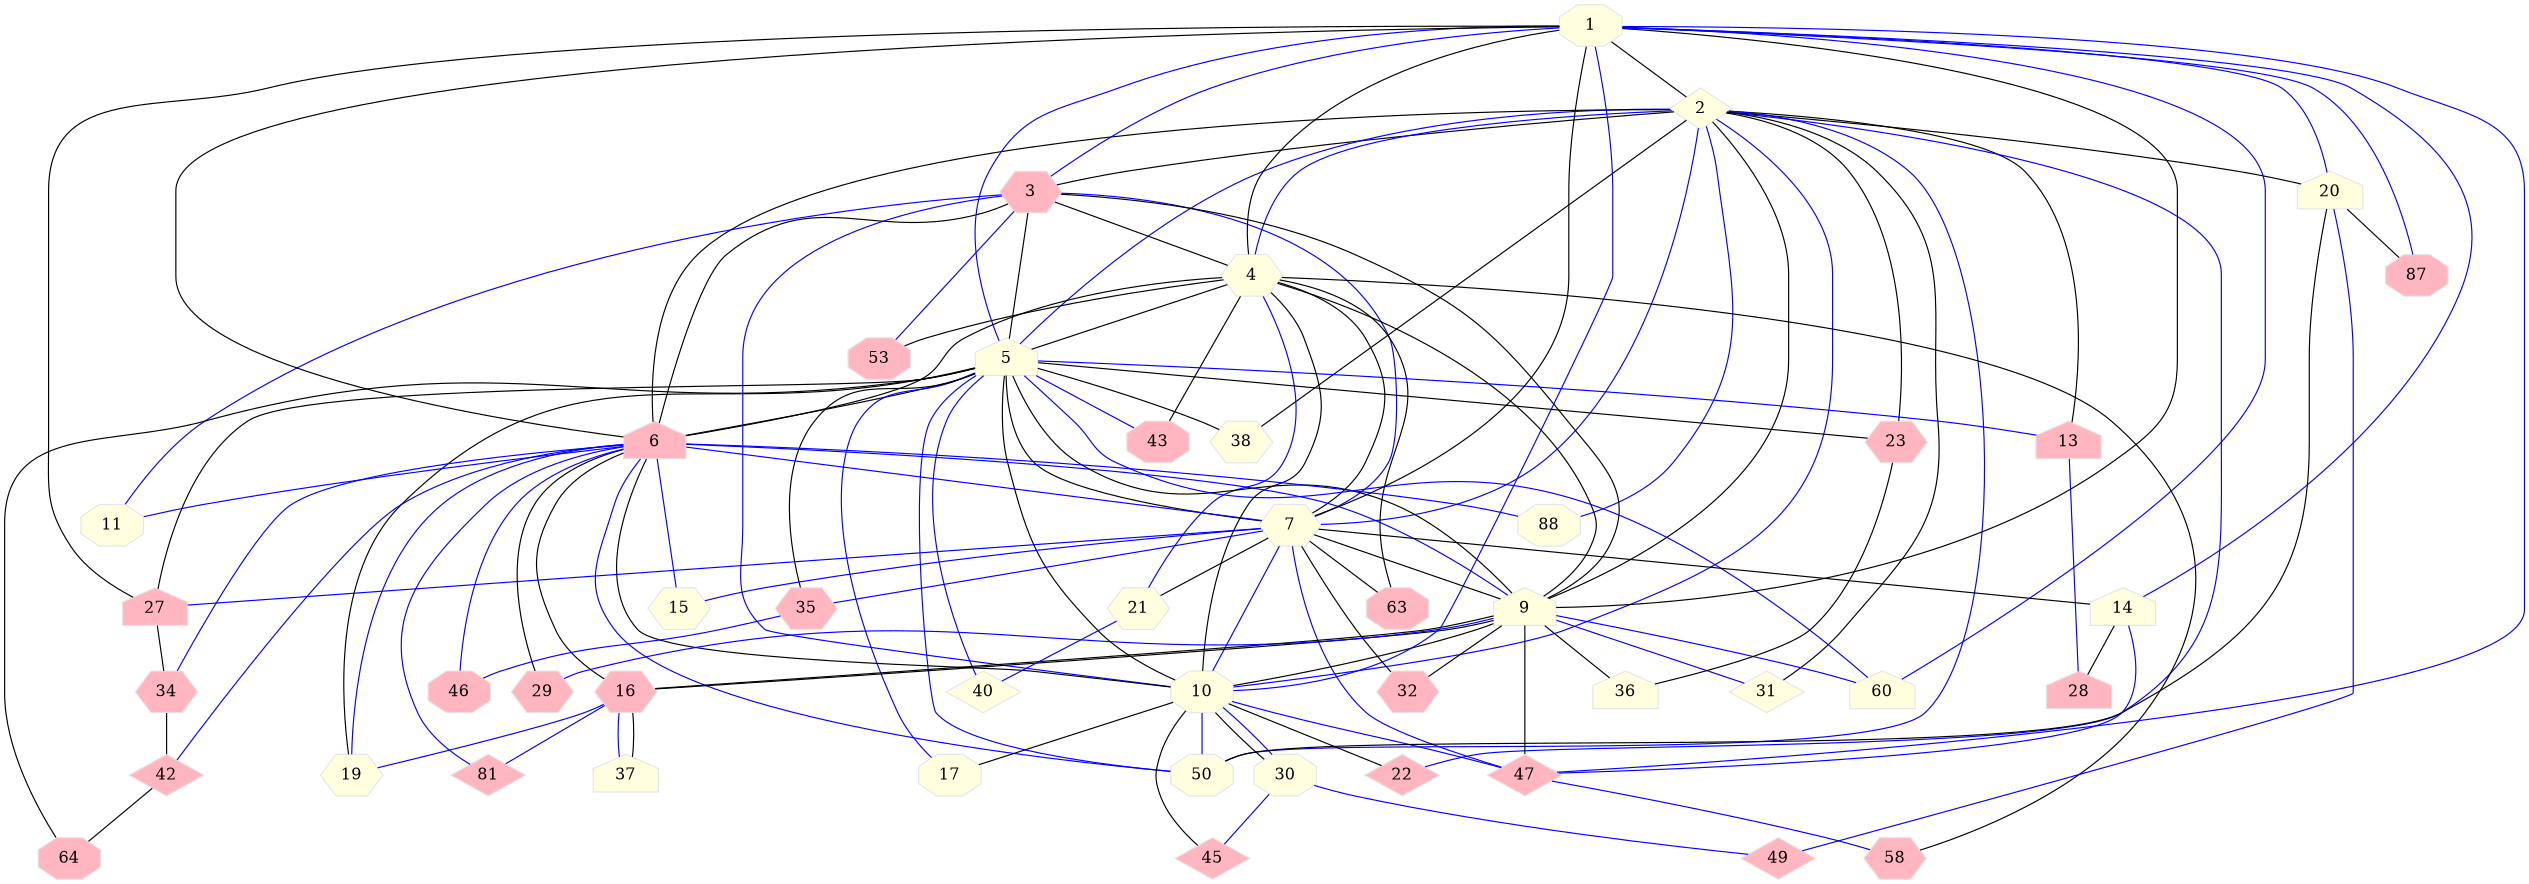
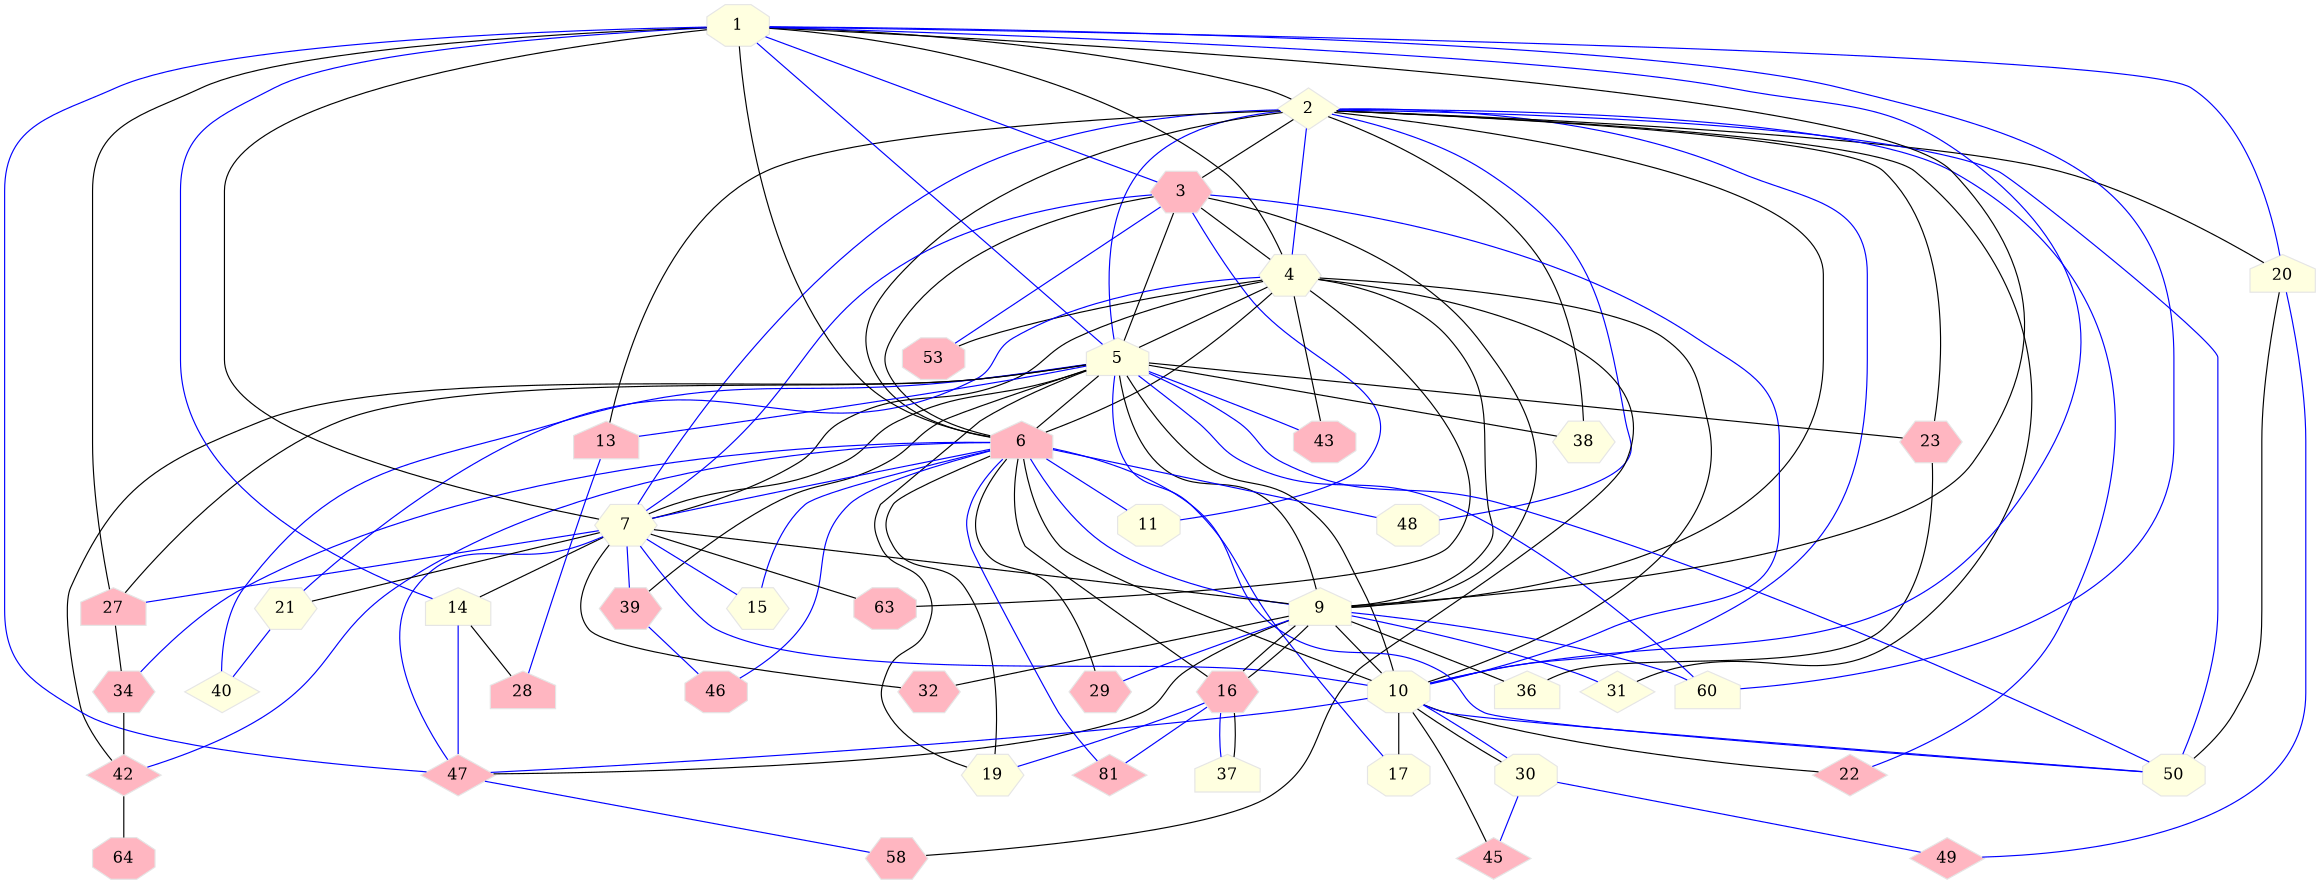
(2417, 275) -> none
(303, 399) -> (450, 390)
(1549, 525) -> (1408, 525)
(415, 533) -> (947, 573)
(806, 609) -> (631, 609)
